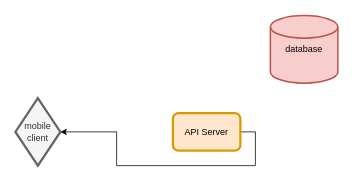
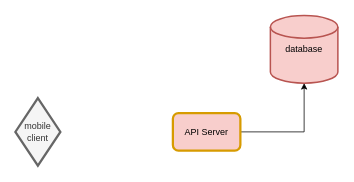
(207, 132) -> (207, 132)
(186, 165) -> (304, 132)
